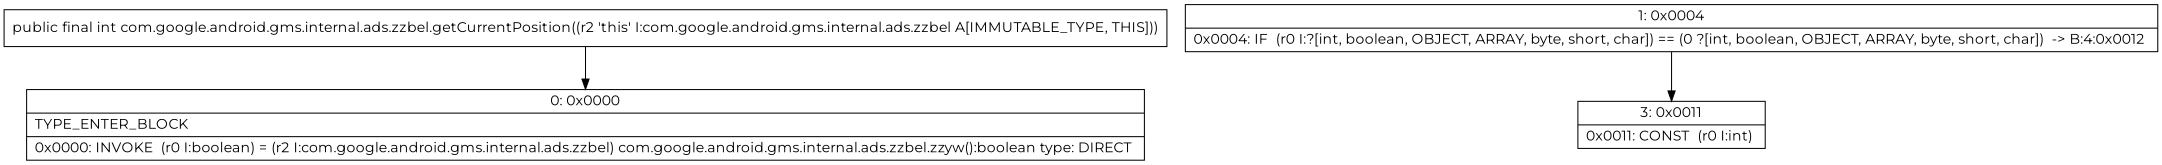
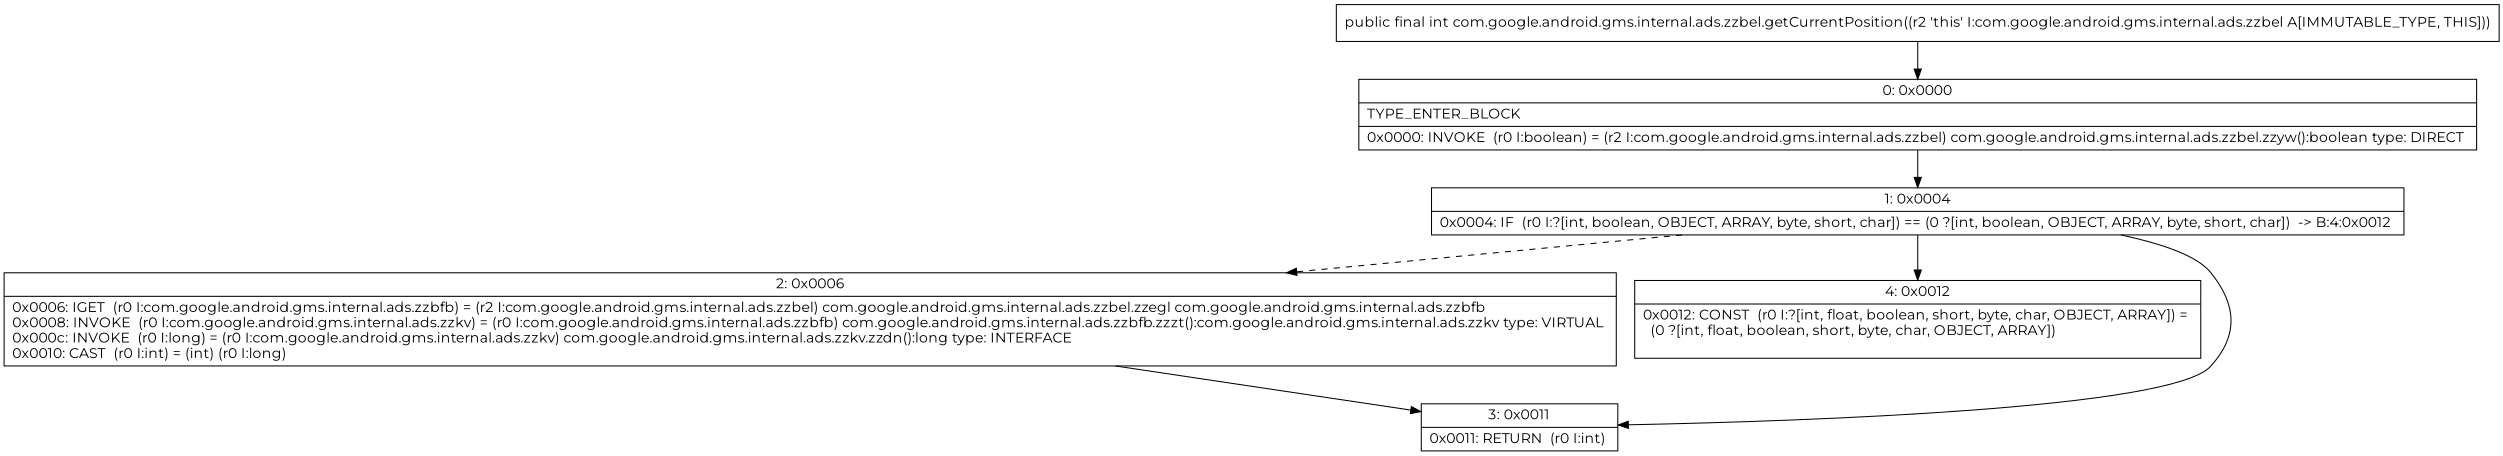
(1672, 136) -> (1520, 439)
none -> (1918, 164)
none -> (810, 319)
none -> (1918, 319)
